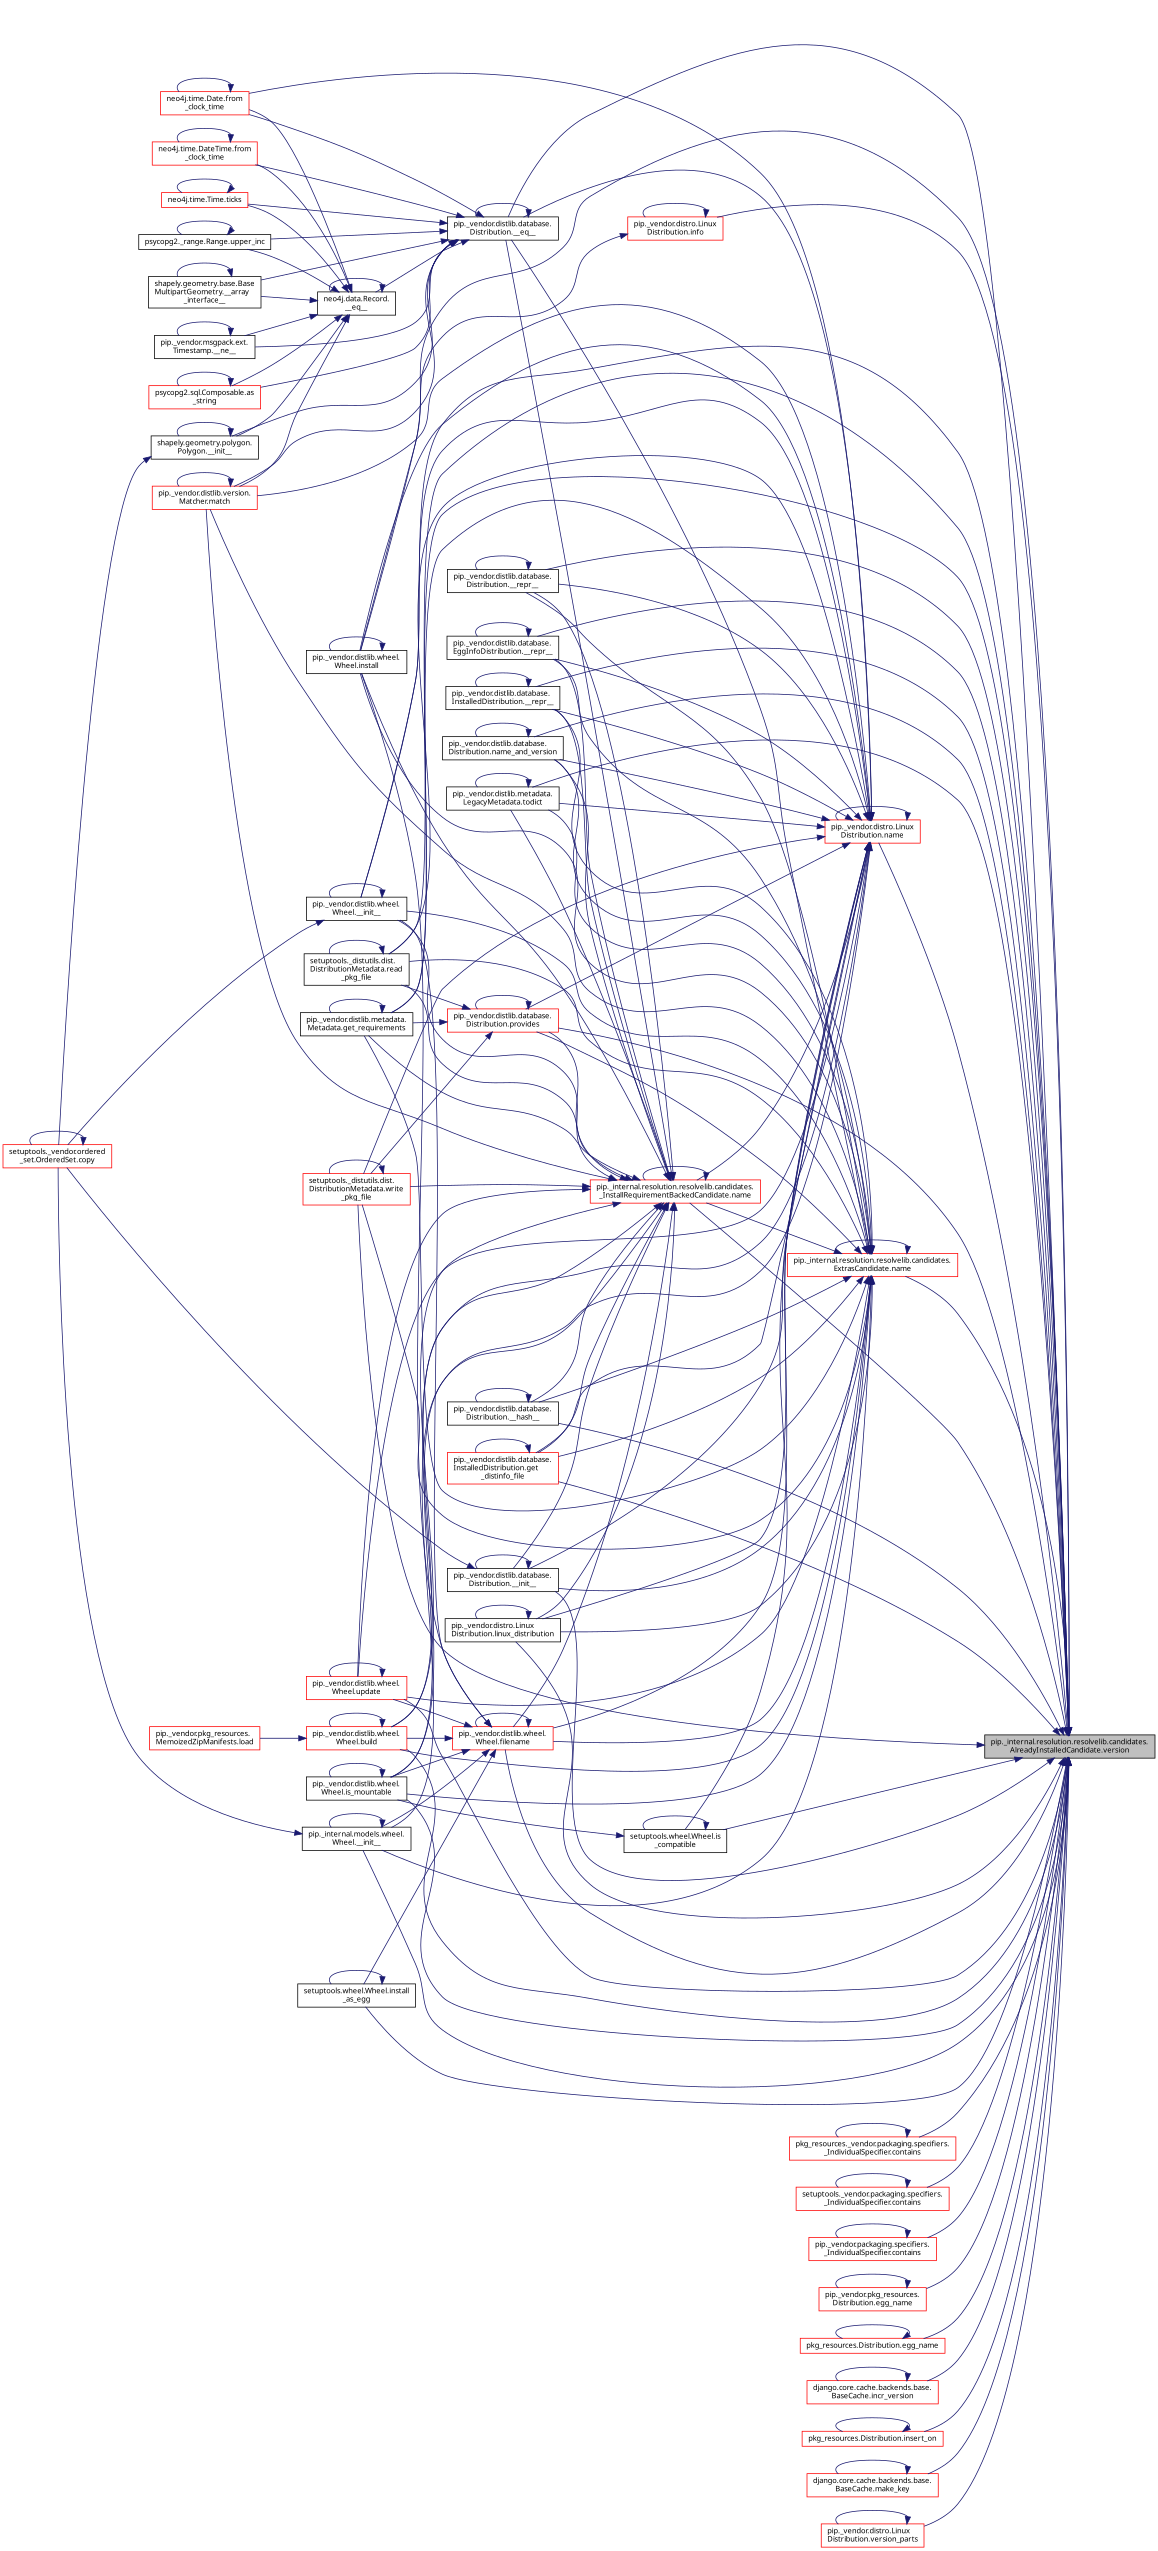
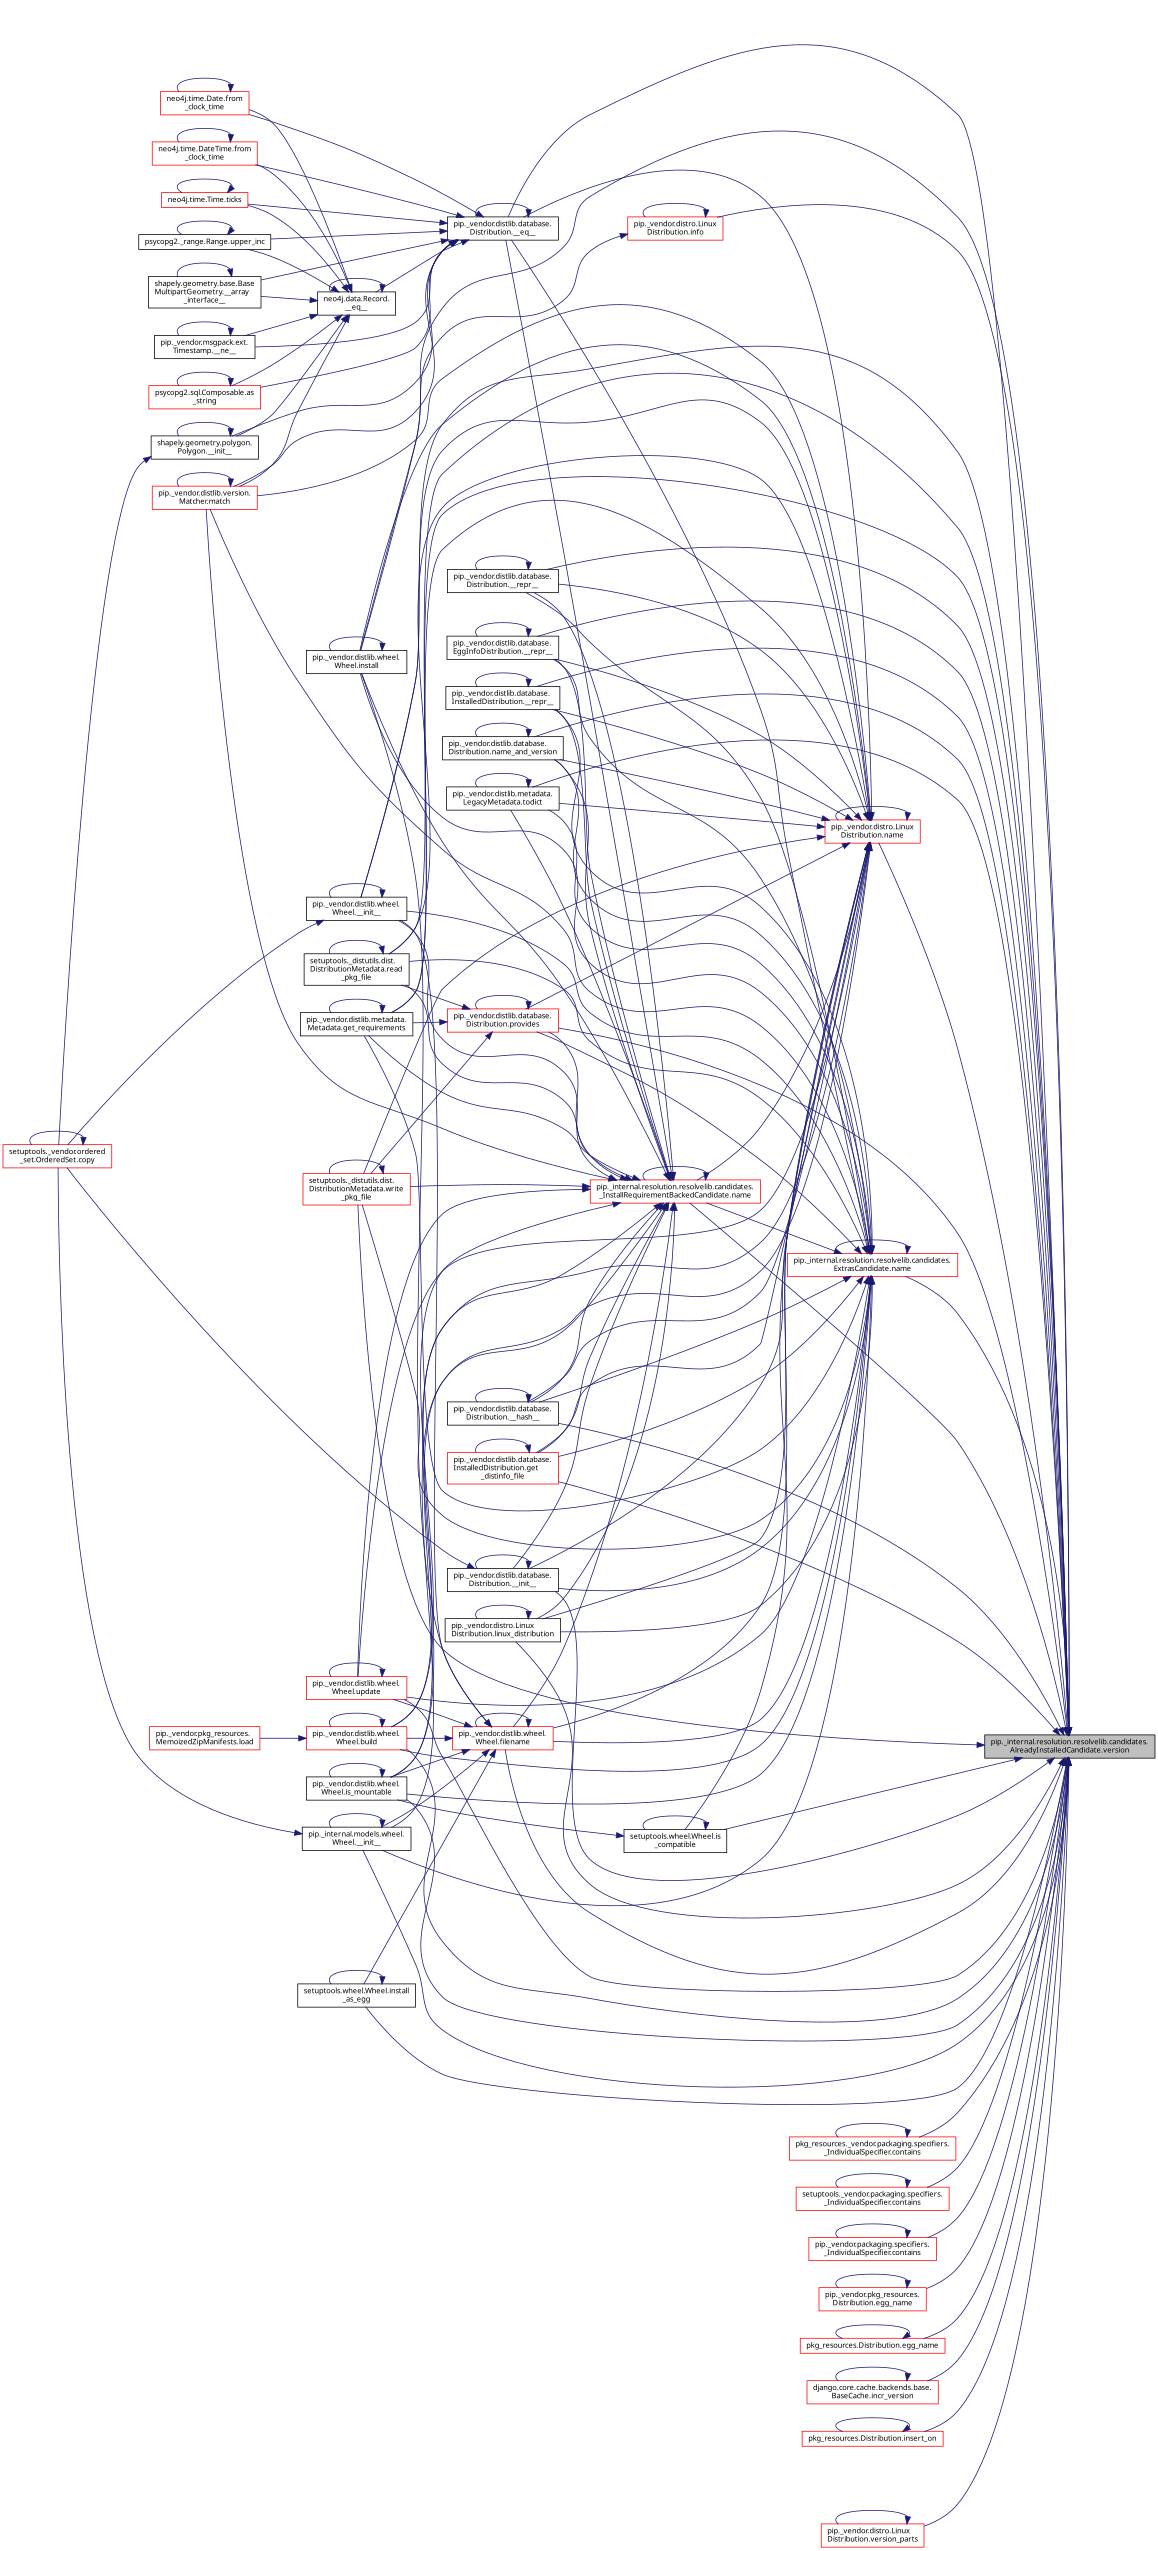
(793, 224) -> (761, 1291)
(873, 2485) -> none
